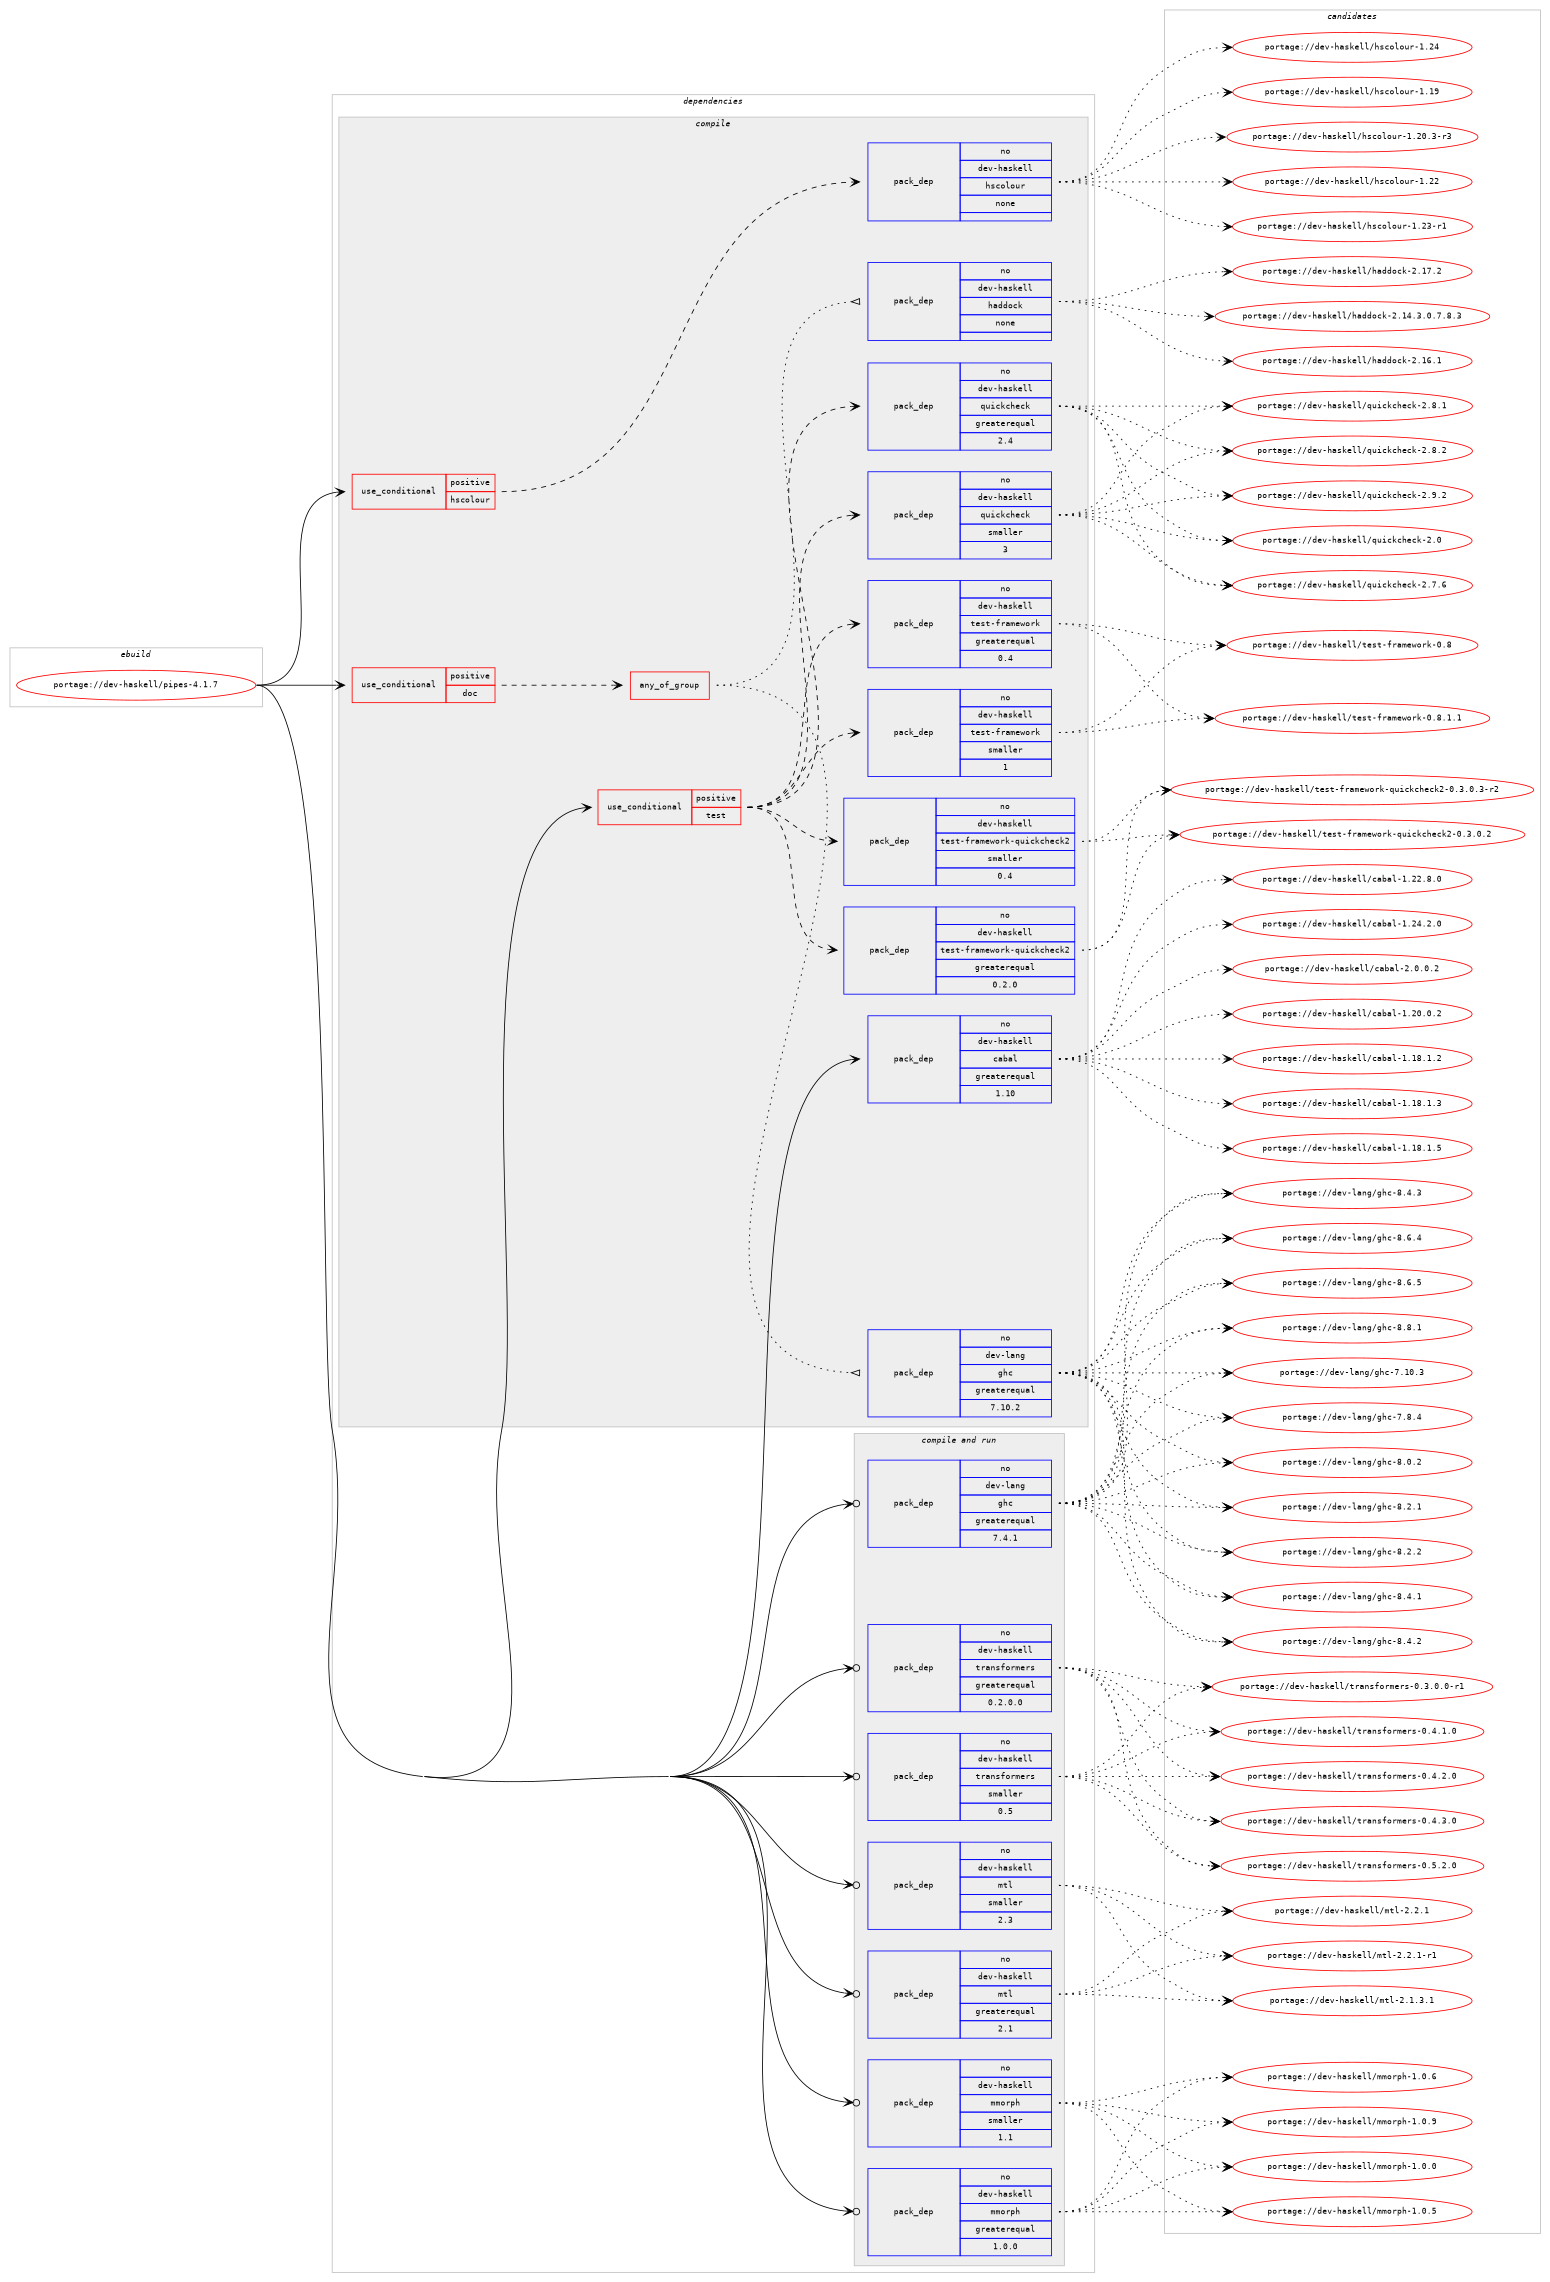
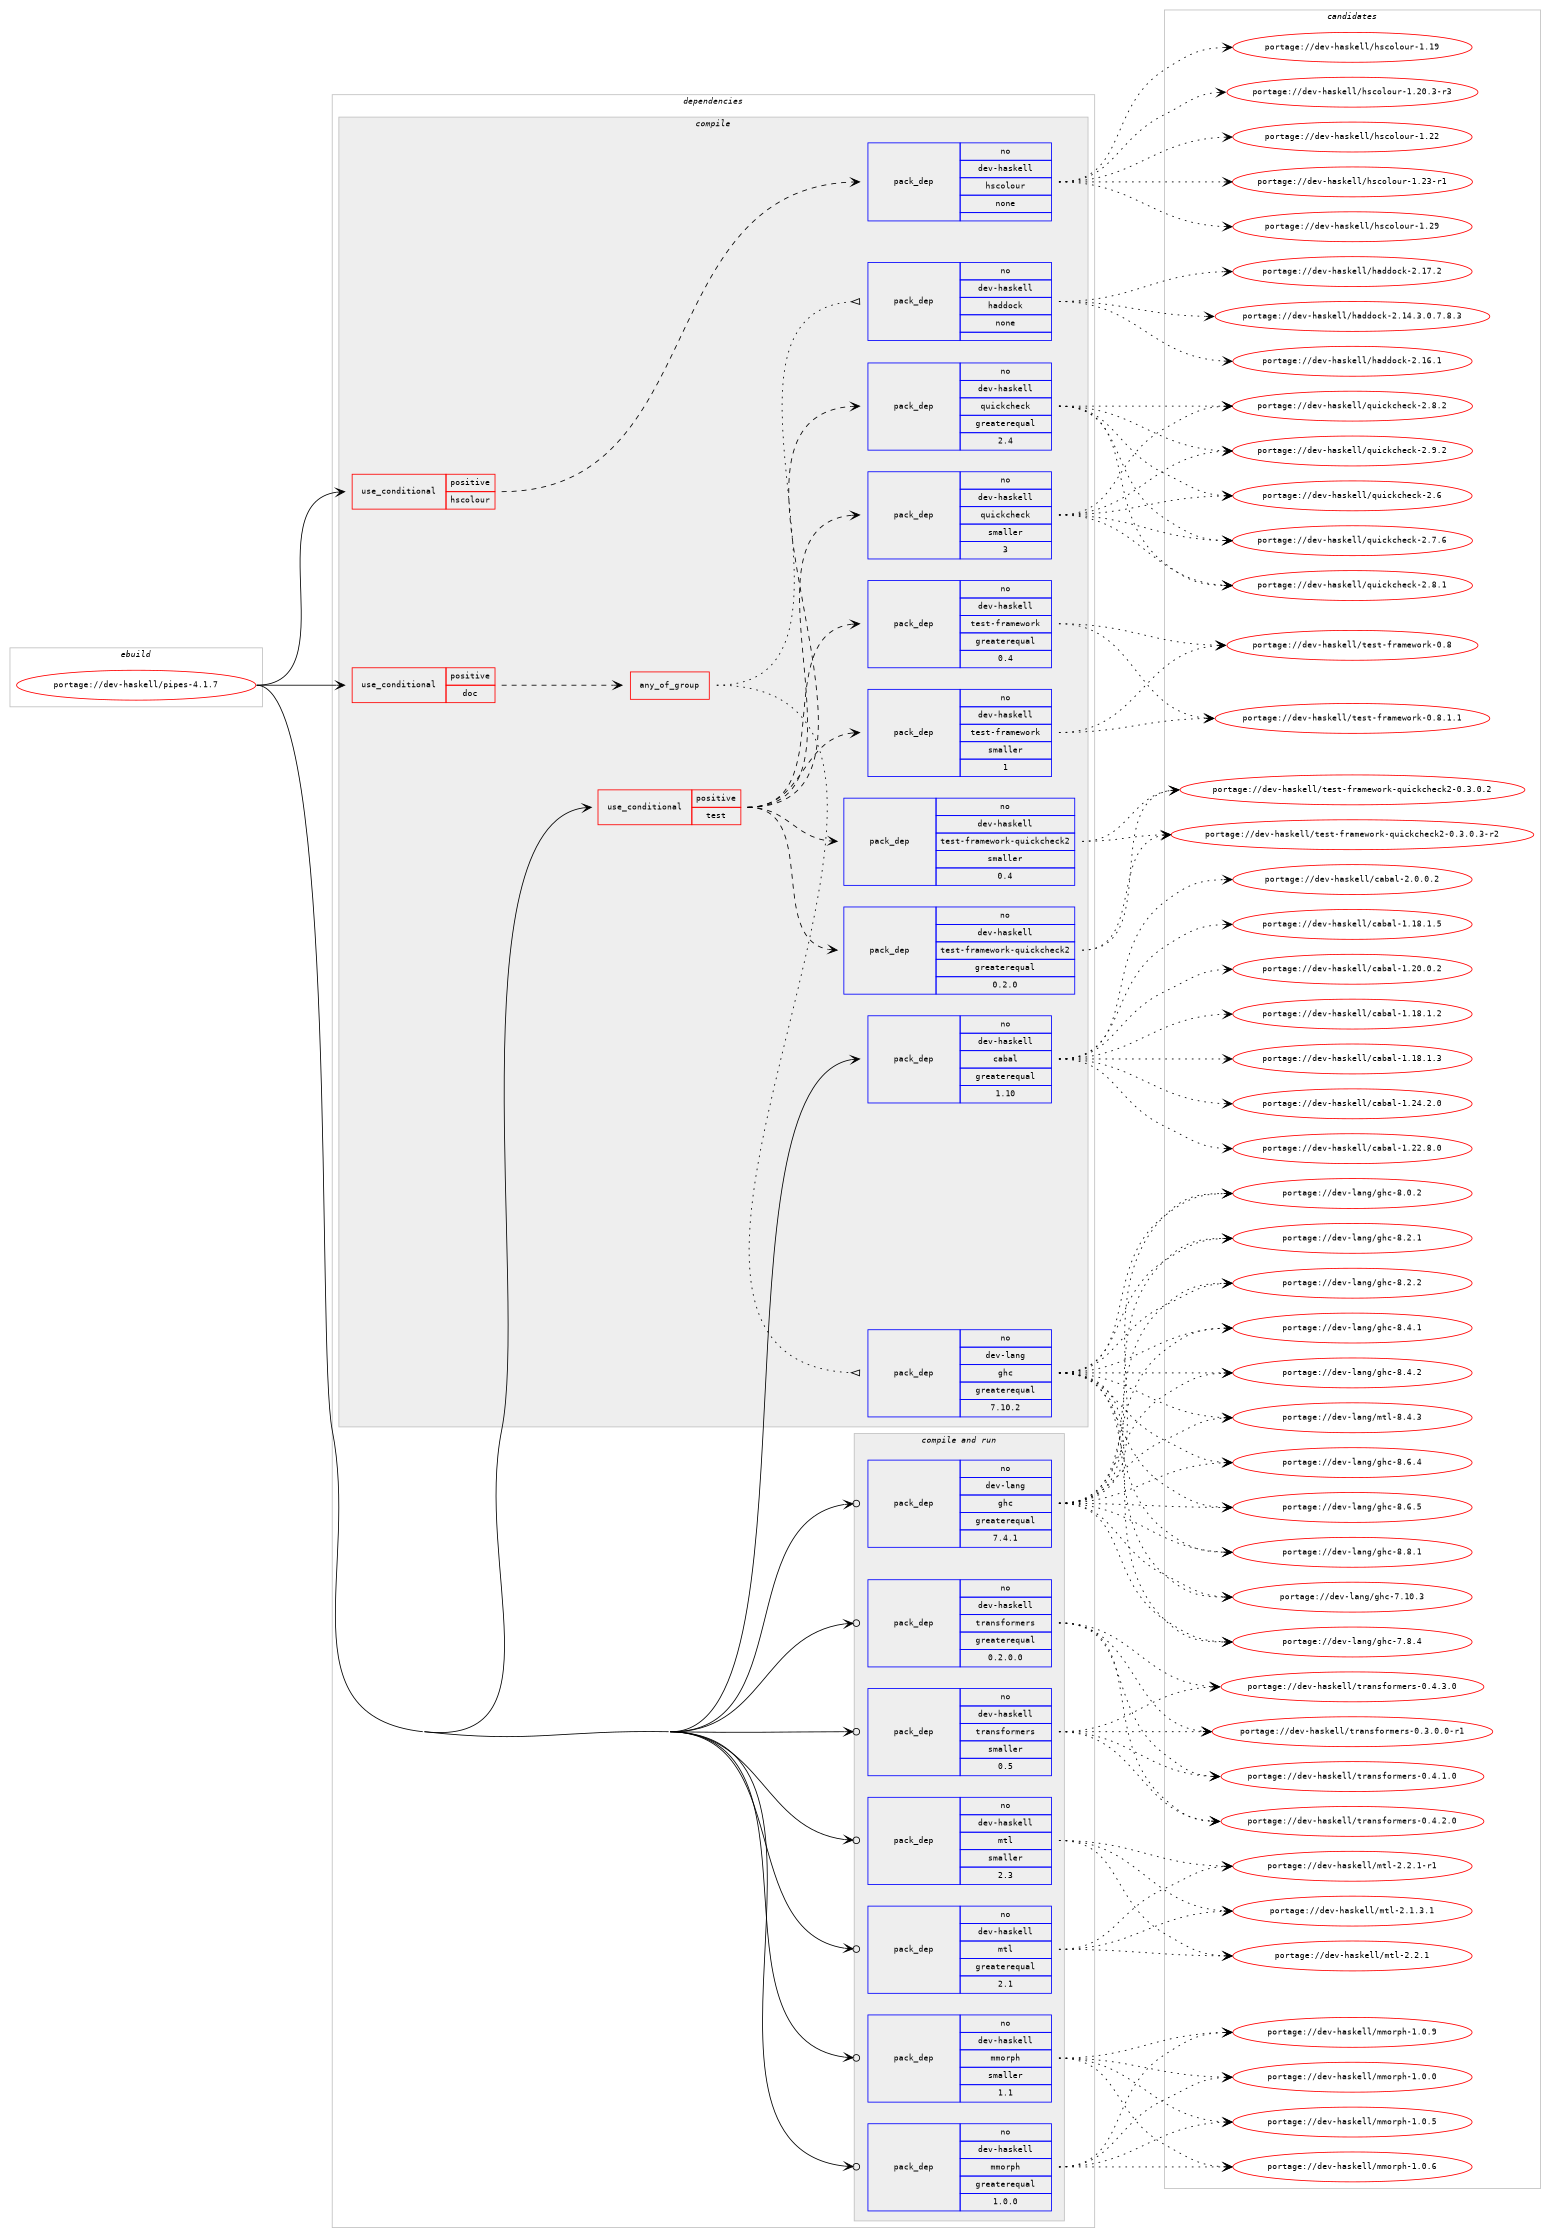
(1352, 47) -> (1352, 227)
(1352, 541) -> (1352, 496)
(1352, 1194) -> (1352, 1418)
(1352, 1866) -> none
